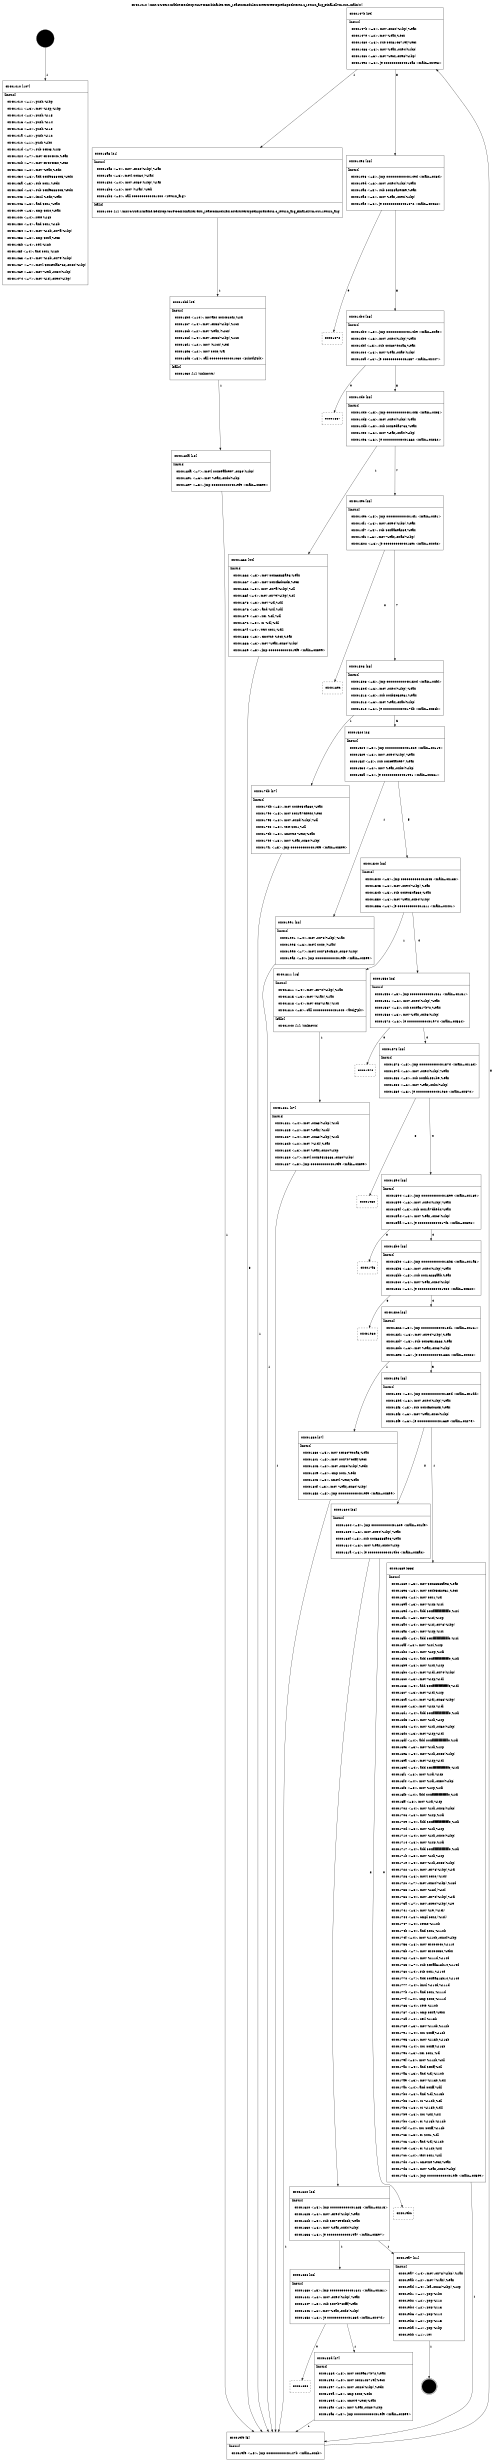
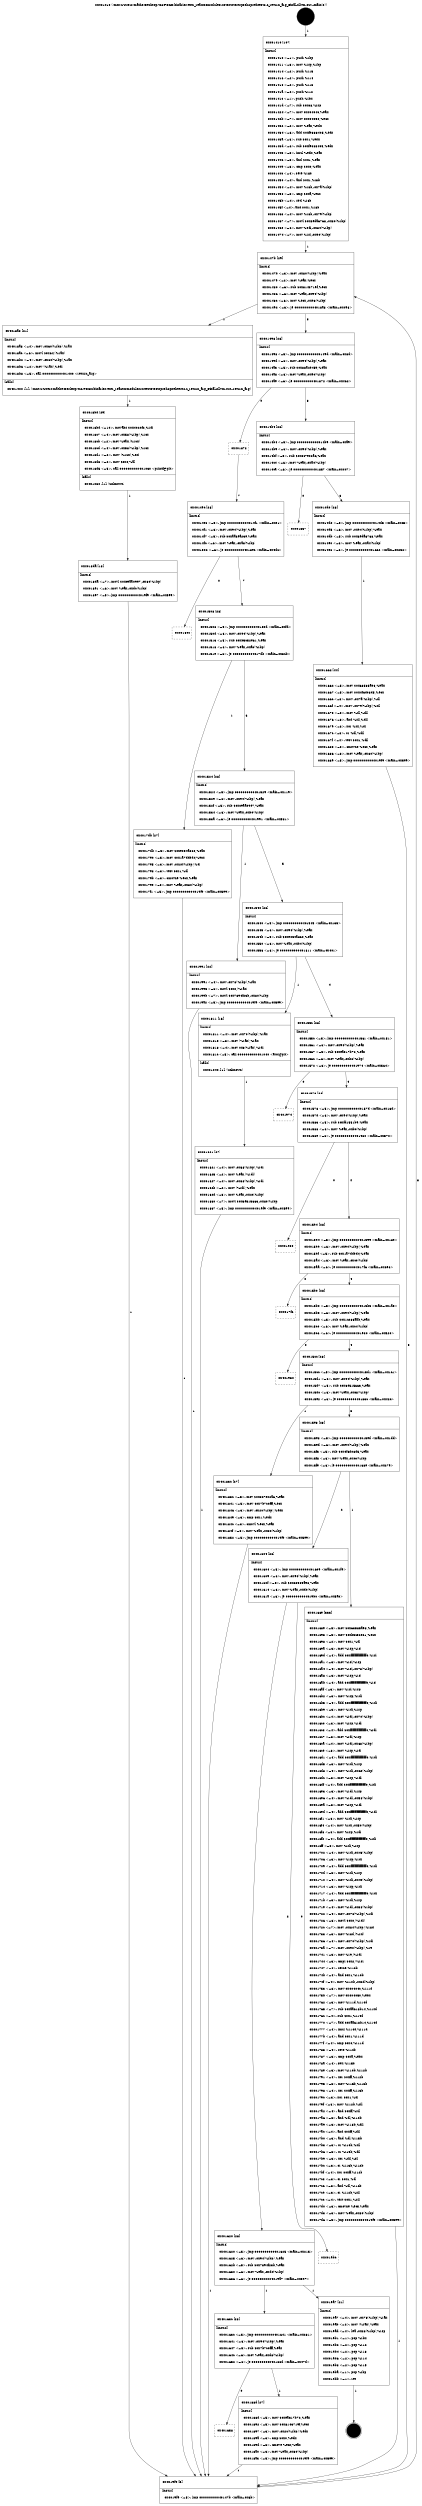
none -> (306, 246)
(395, 470) -> (238, 477)
